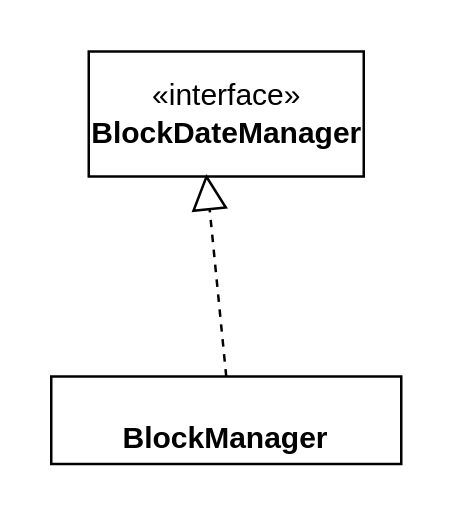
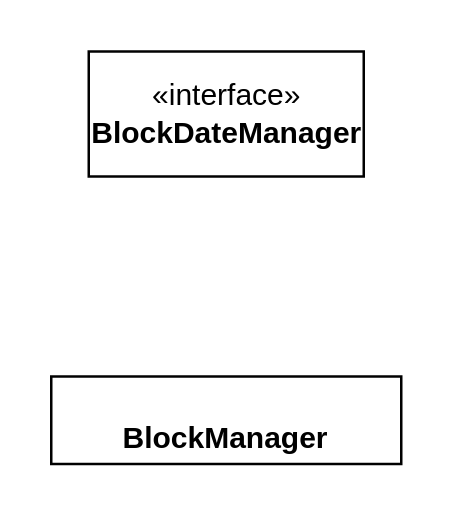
(218, 293) -> none
